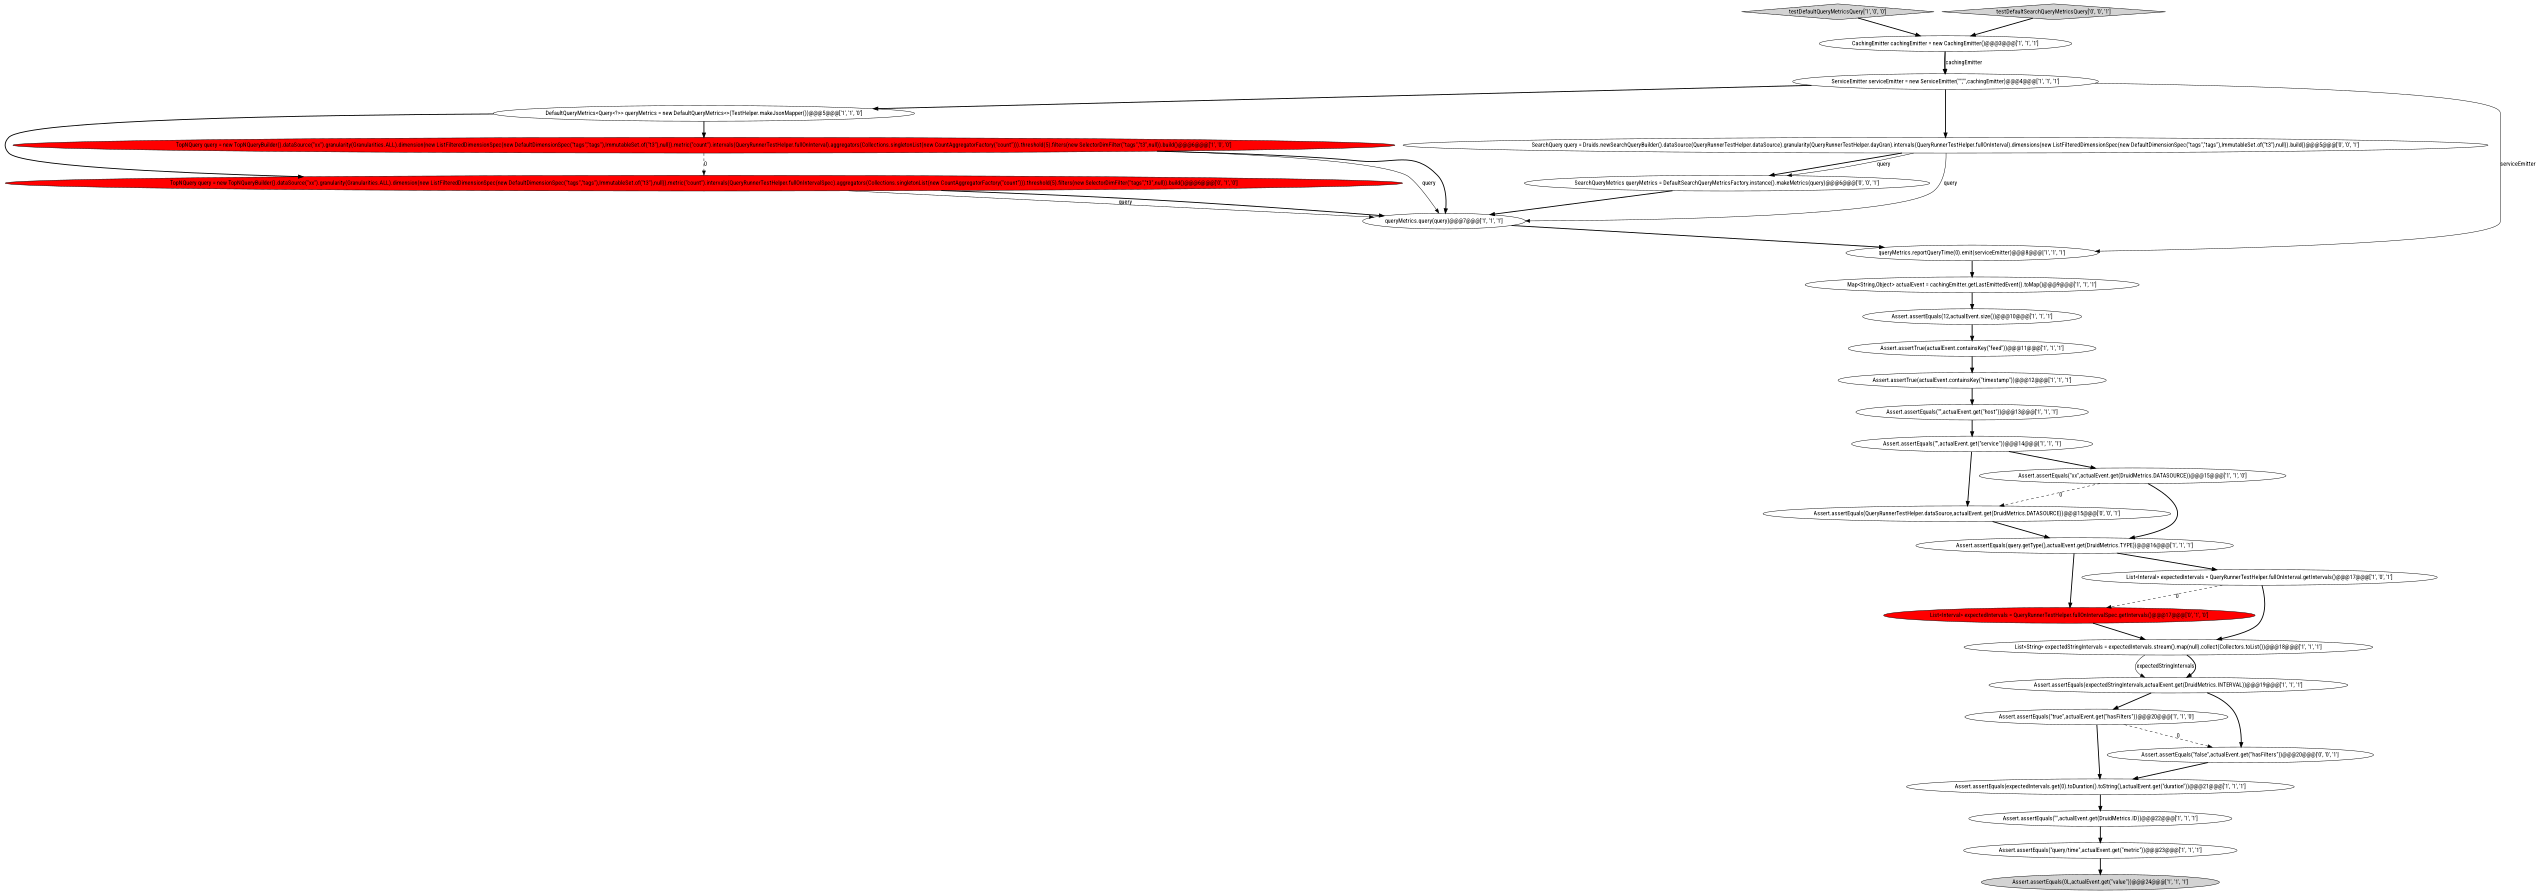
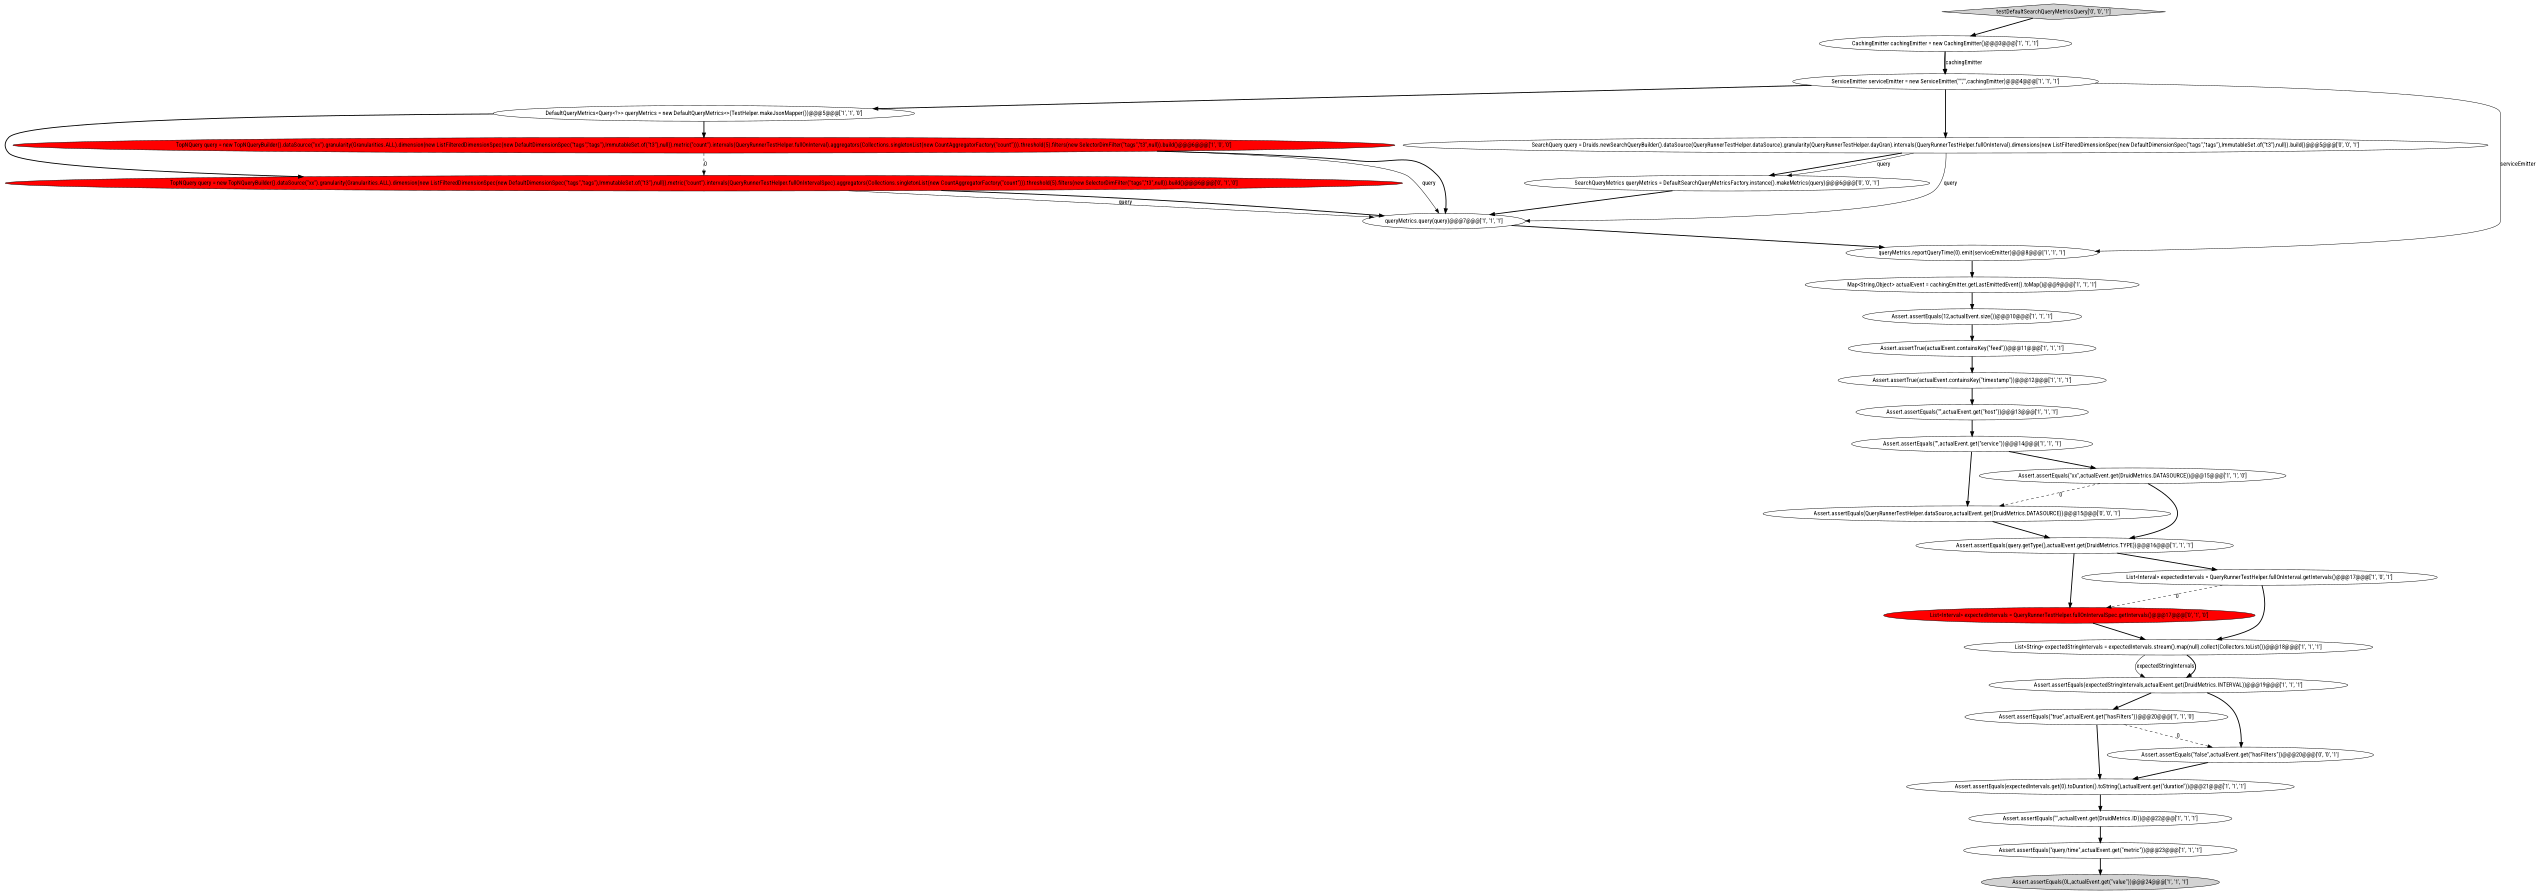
(1838, 12) -> none
